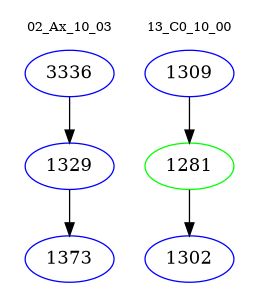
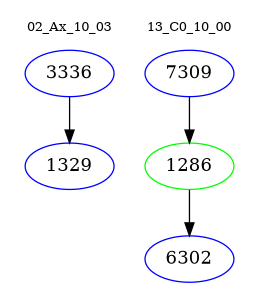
(189, 73) -> (189, 73)
(189, 166) -> (189, 166)
(70, 259) -> none
(189, 259) -> (189, 259)
